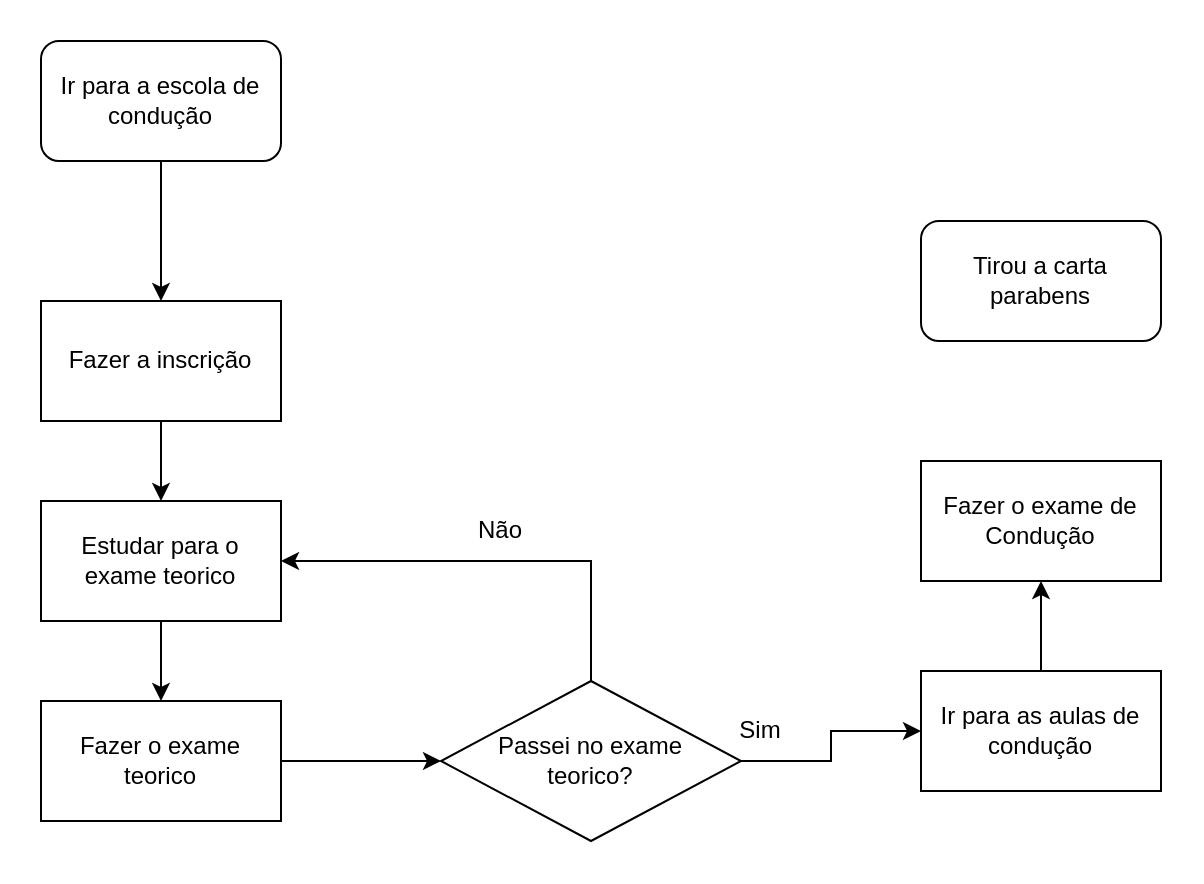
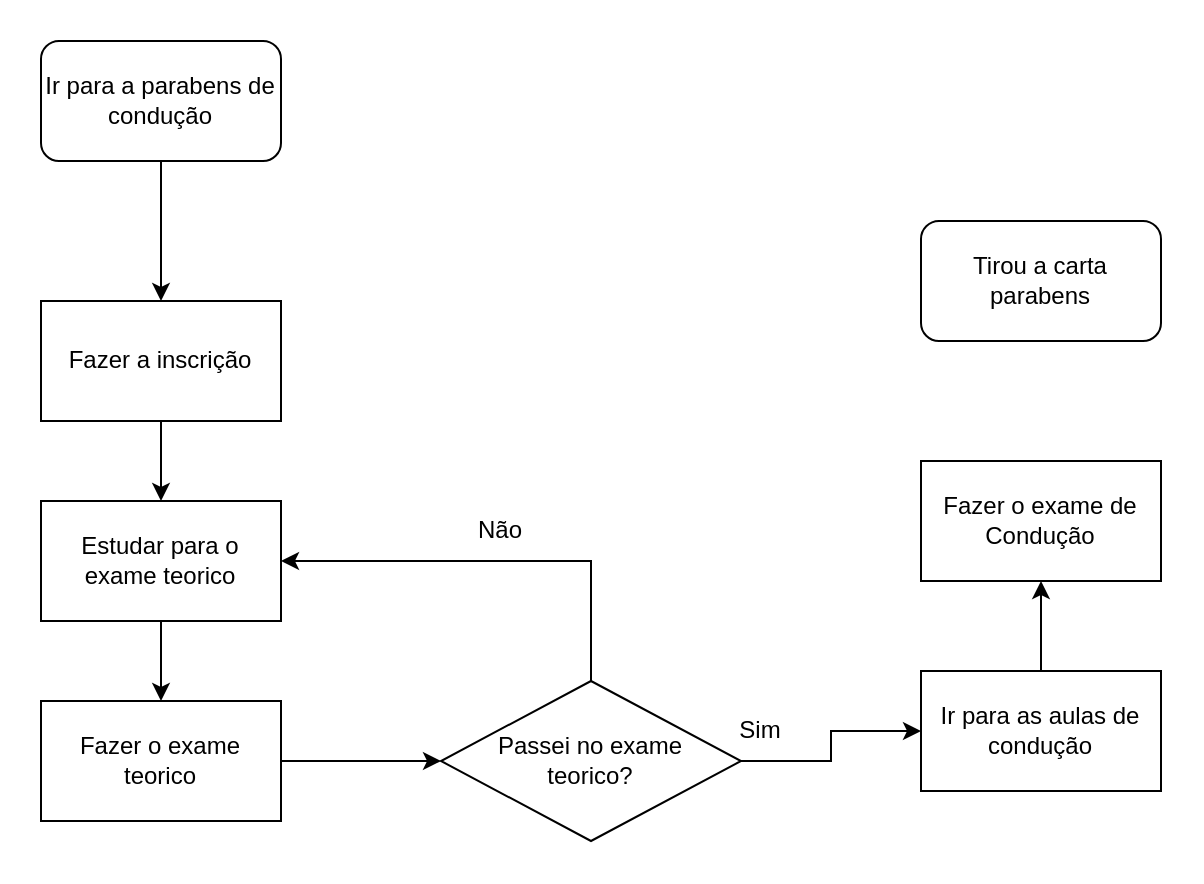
(161, 101) -> (161, 101)
